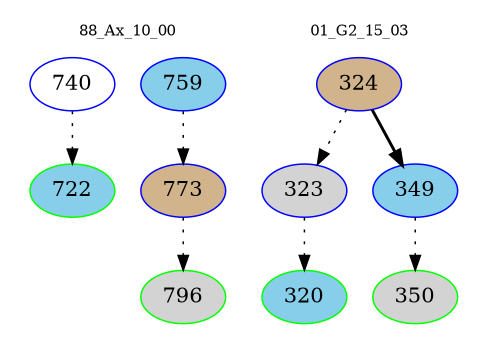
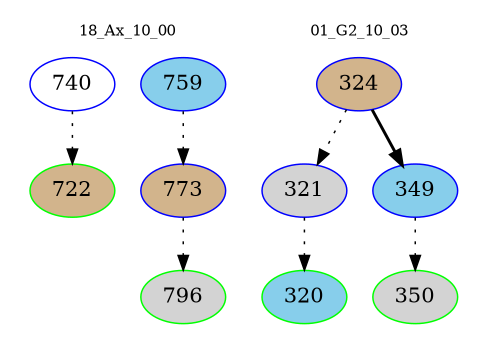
(128, 32) -> (128, 32)
(360, 32) -> (360, 32)
(72, 191) -> (72, 191)
(304, 191) -> (304, 191)
